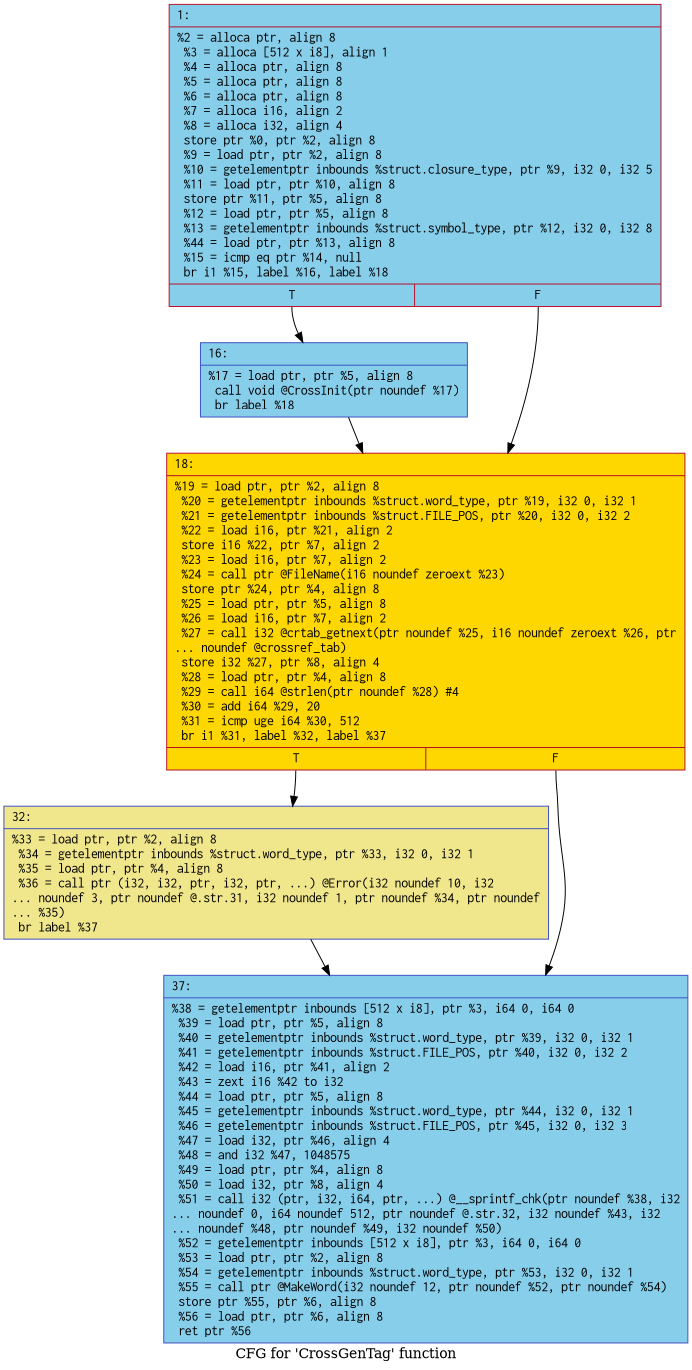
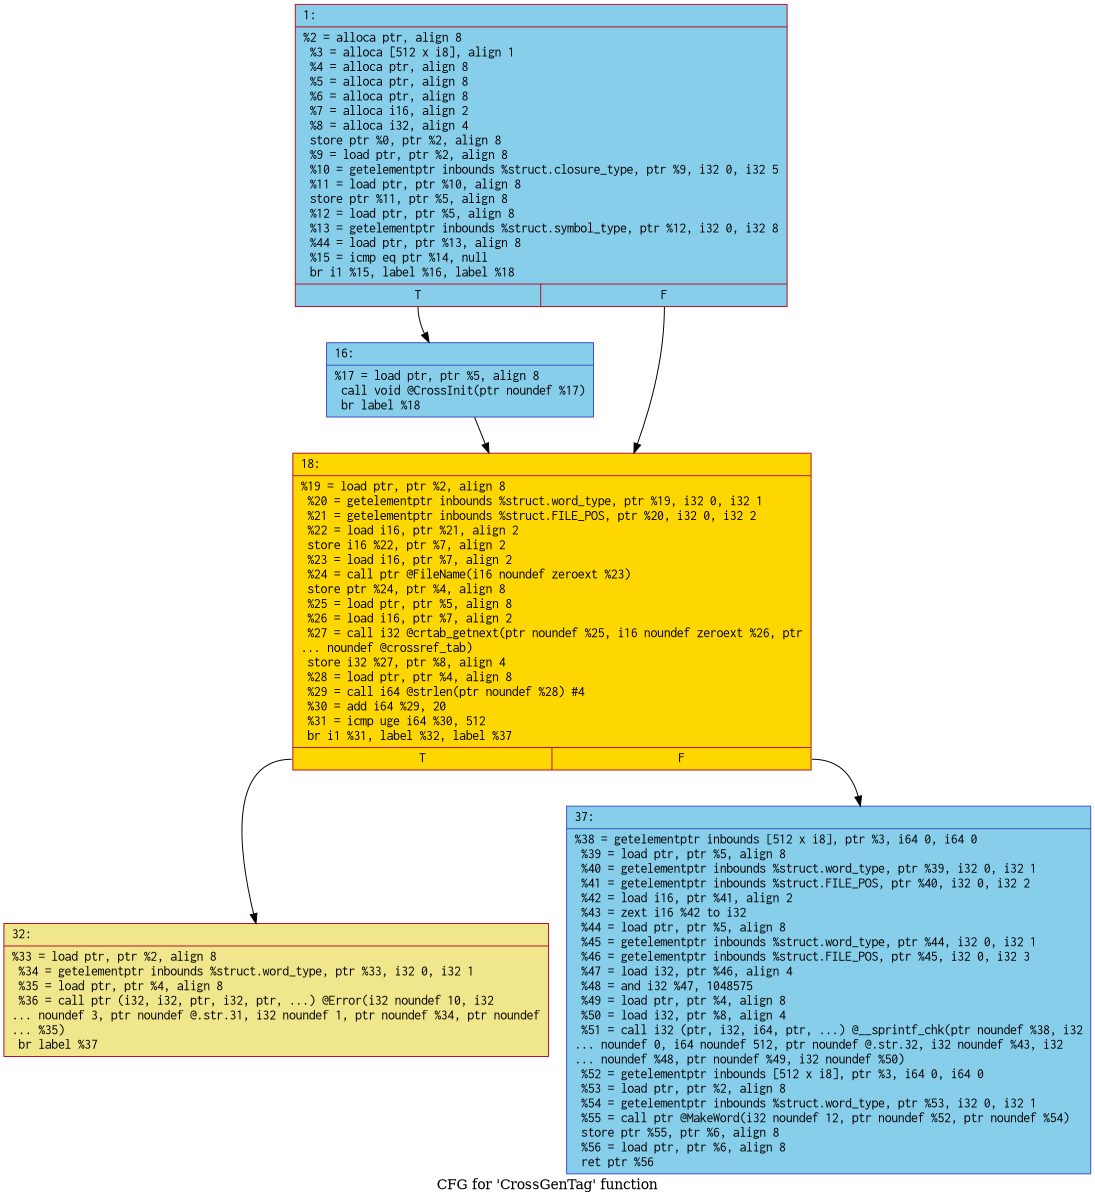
(276, 873) -> (276, 990)
(318, 953) -> none
